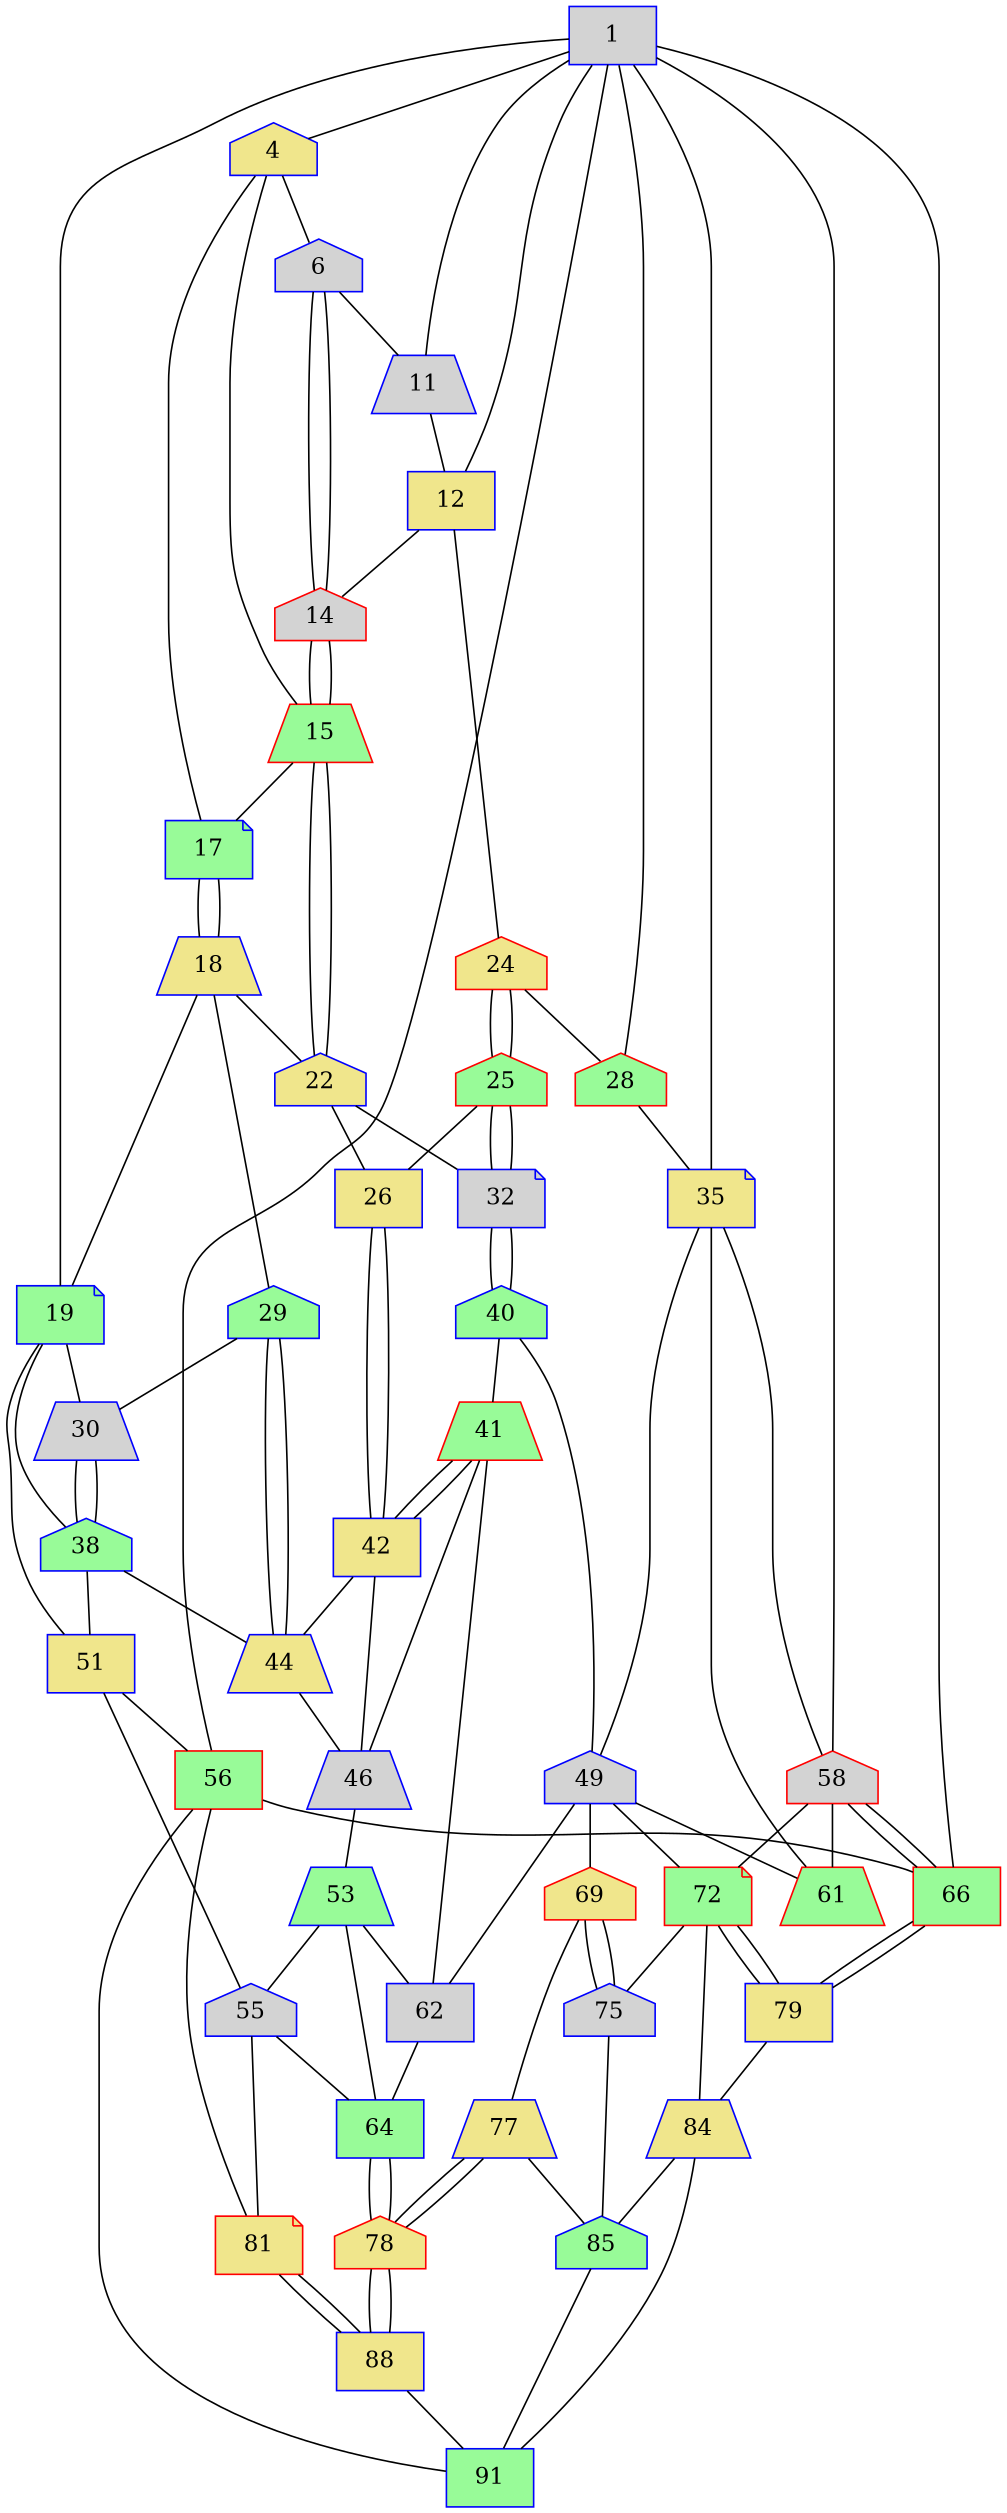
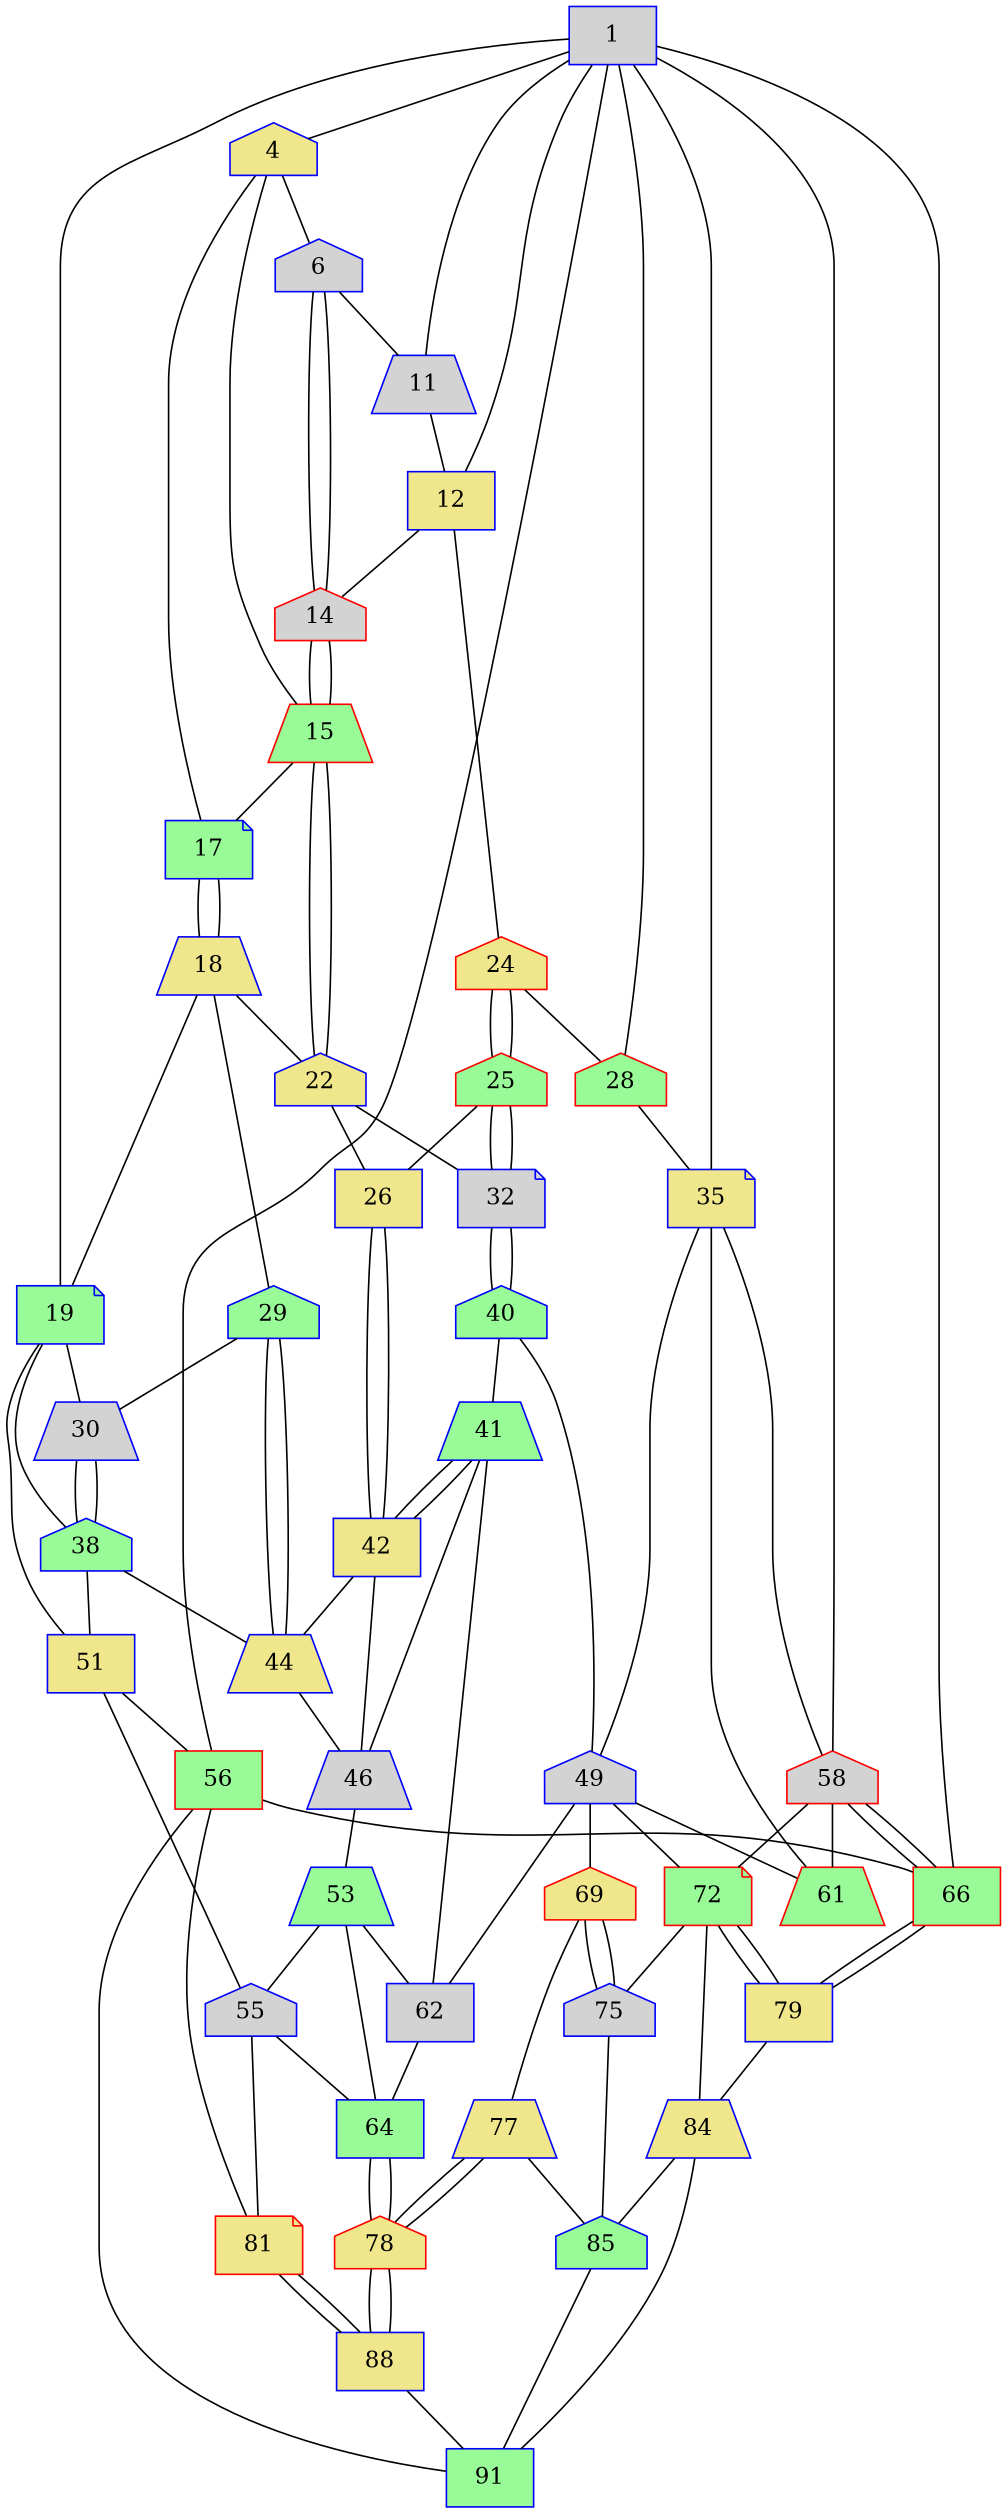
(490, 1431) -> (490, 1431)
